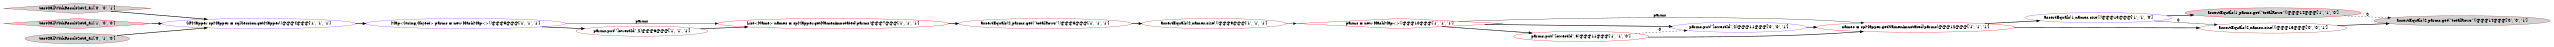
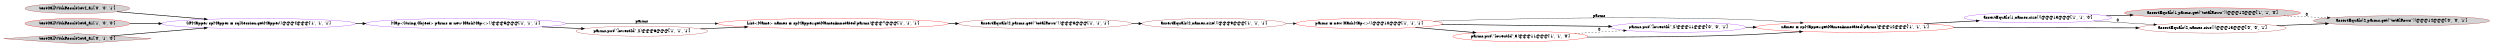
(77, 8) -> (77, 8)
(77, 24) -> (77, 24)
(1400, 24) -> (1369, 24)
(77, 39) -> (77, 39)
